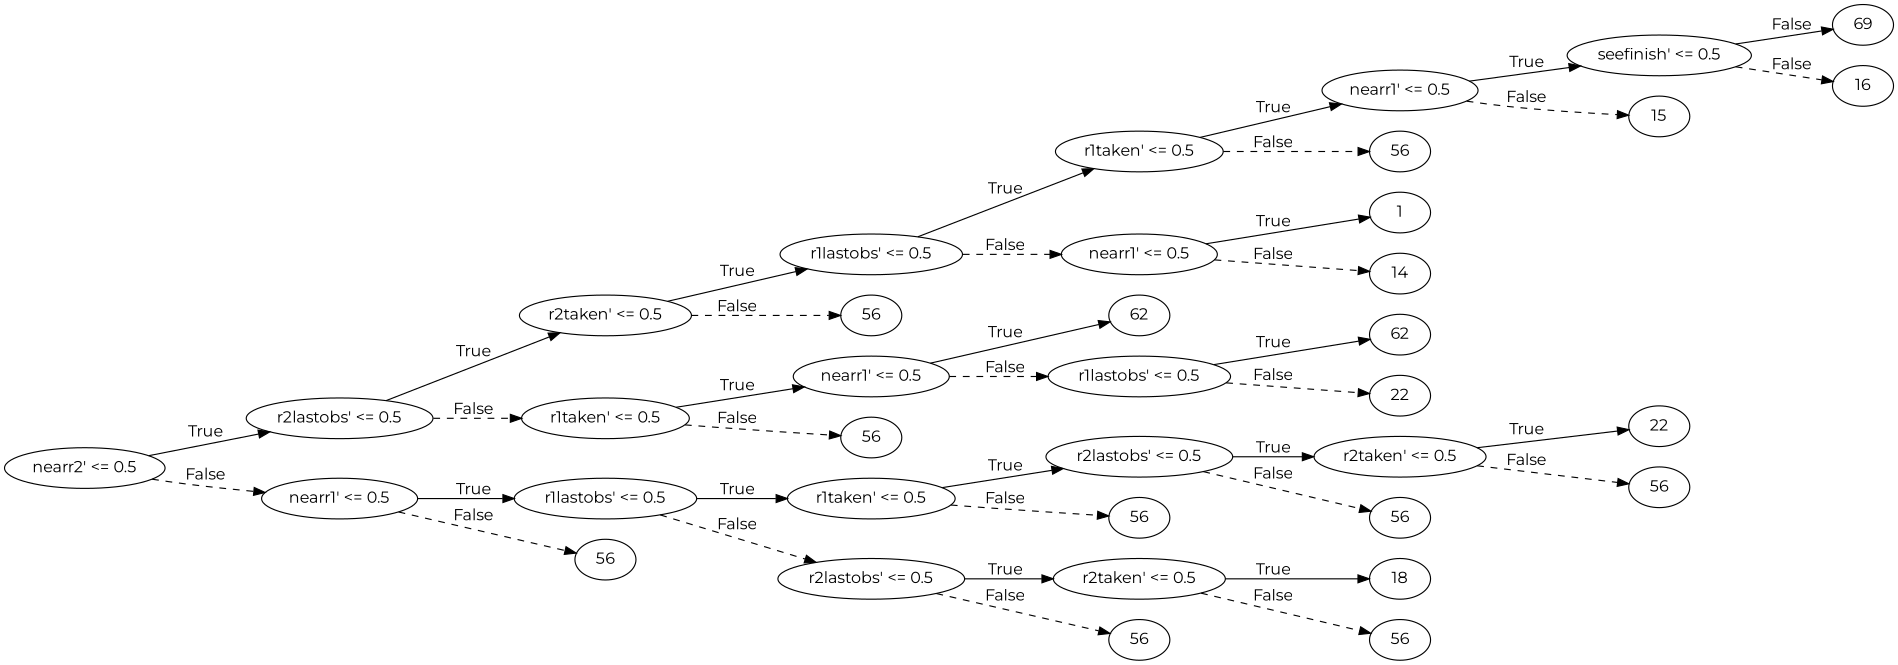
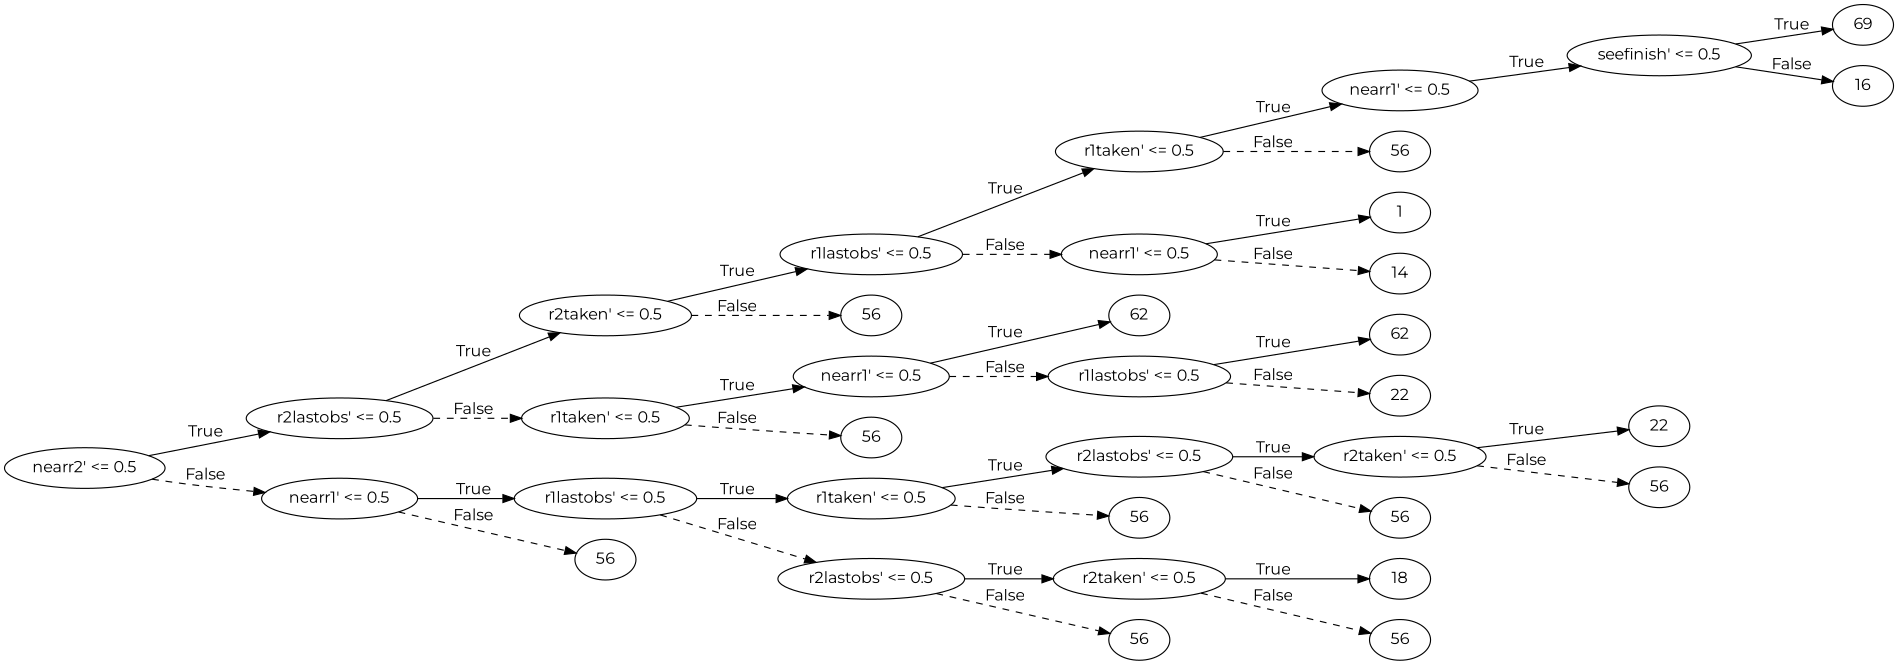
(1792, 25) -> (1792, 25)
(1779, 73) -> (1779, 73)
(1659, 116) -> none
